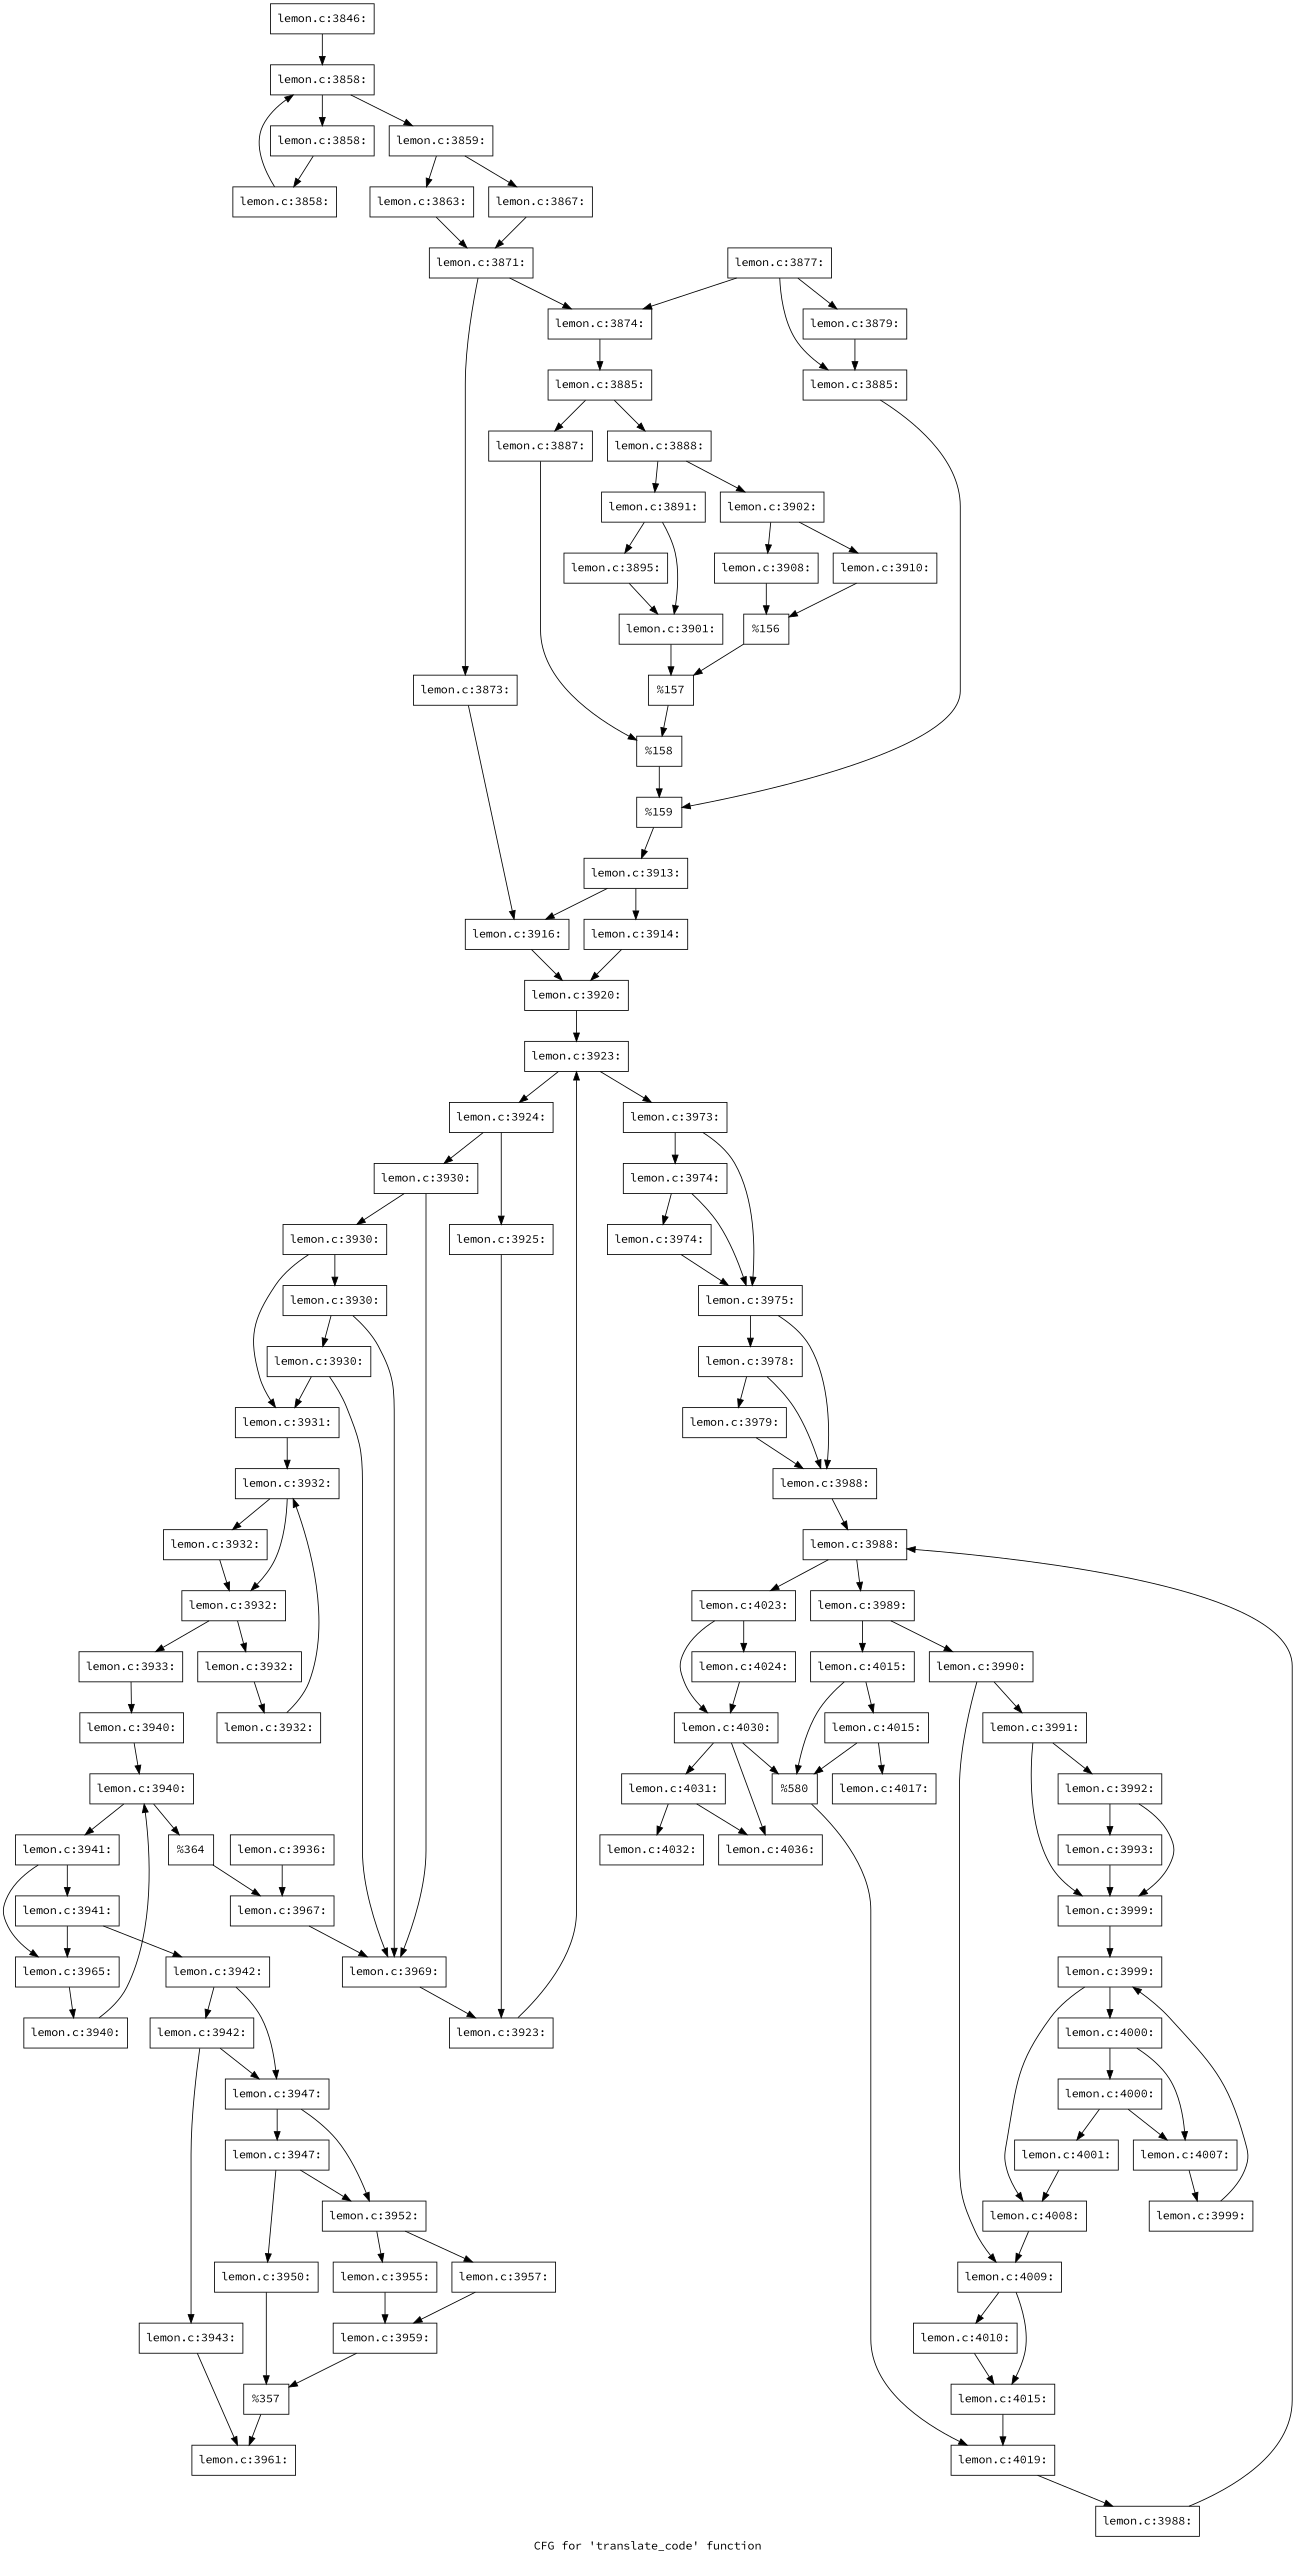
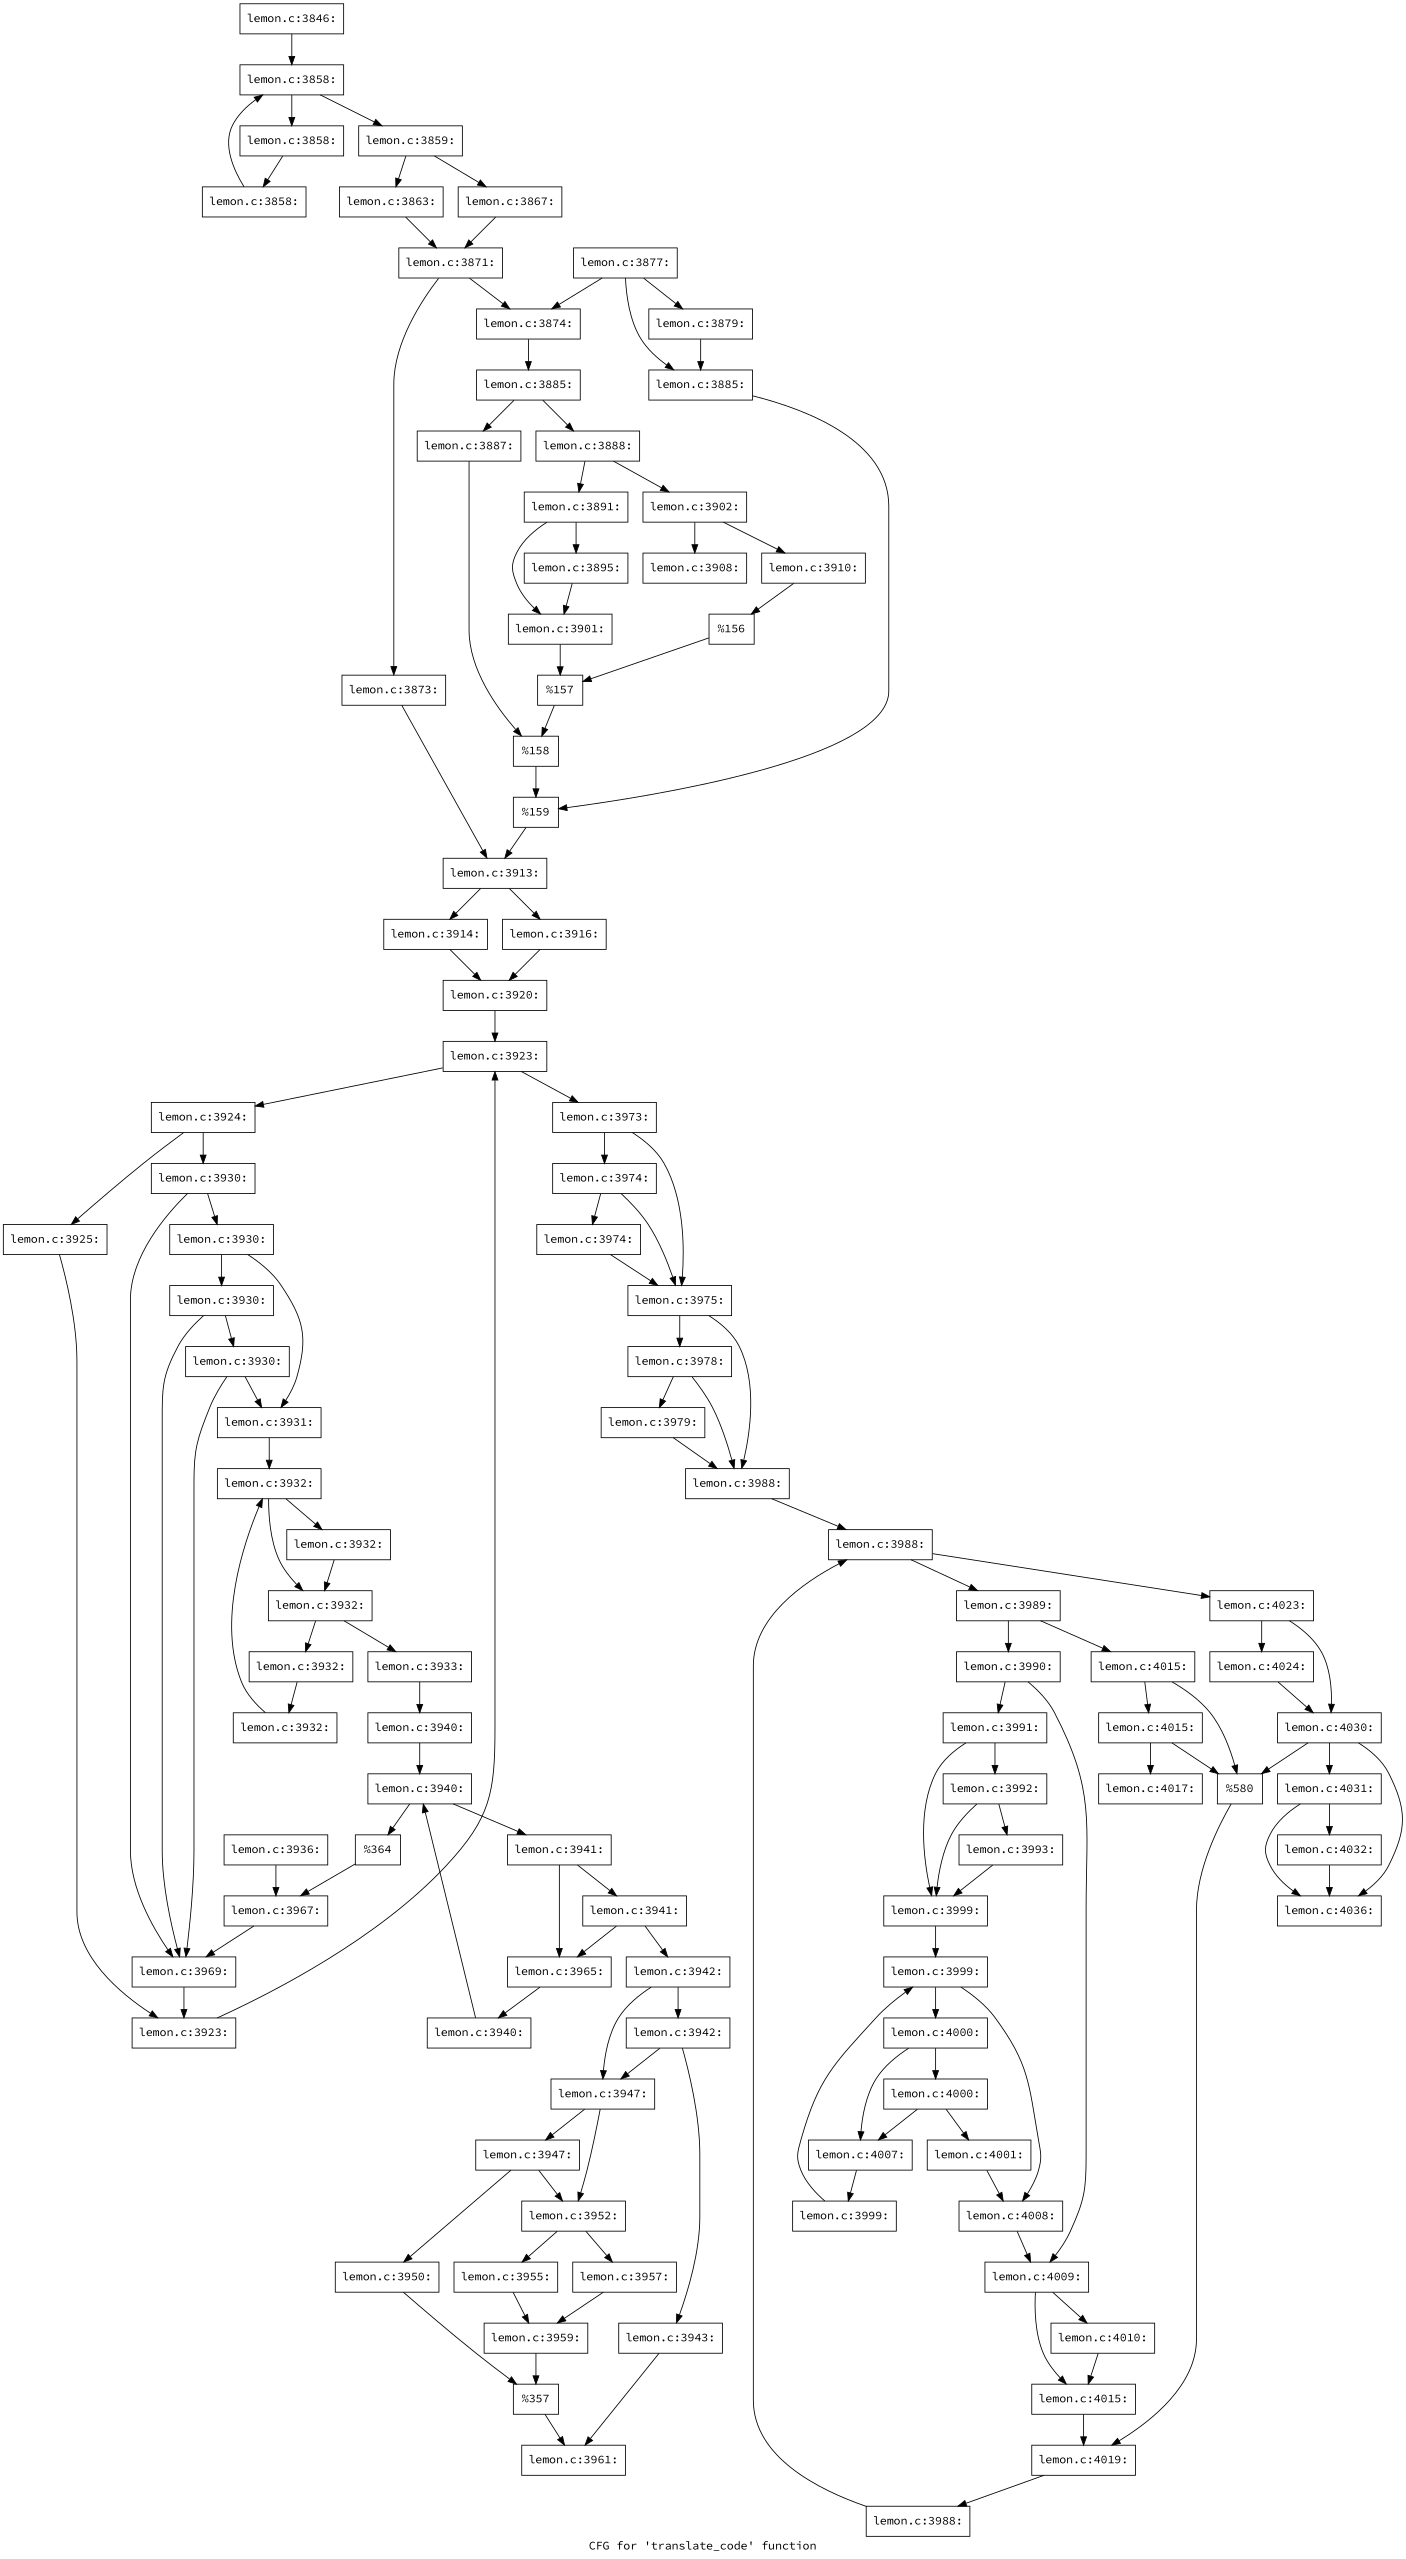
(766, 595) -> none
(490, 808) -> (442, 778)
none -> (1329, 1876)
